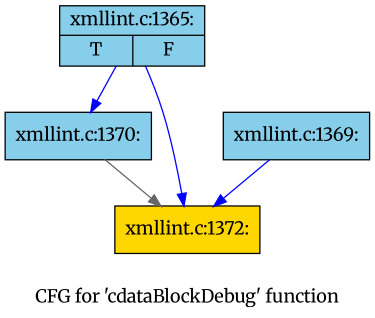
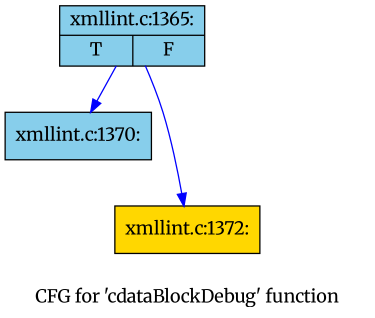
(296, 136) -> none
(128, 179) -> none
